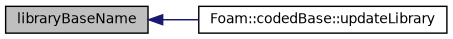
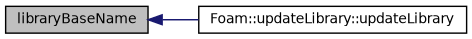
(323, 20) -> (333, 20)
